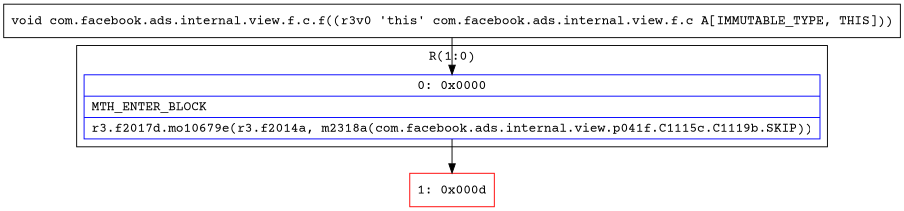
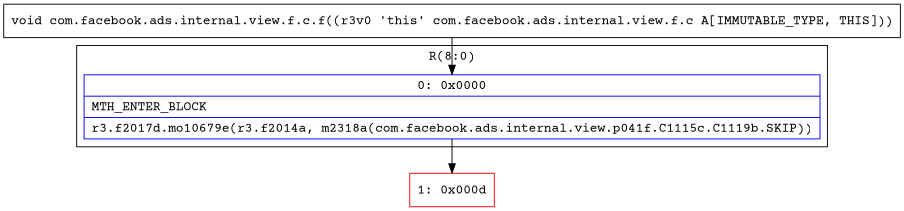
(452, 56) -> (452, 56)
